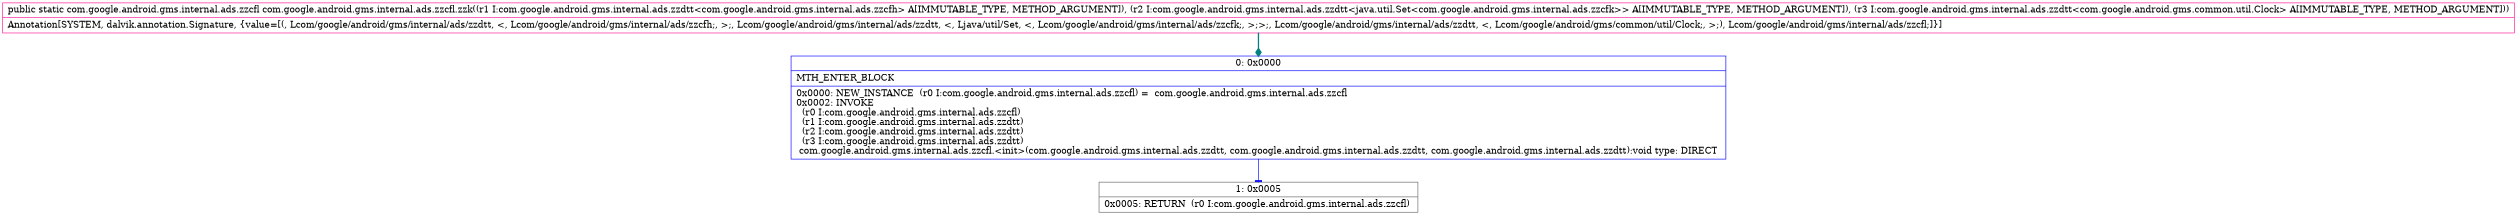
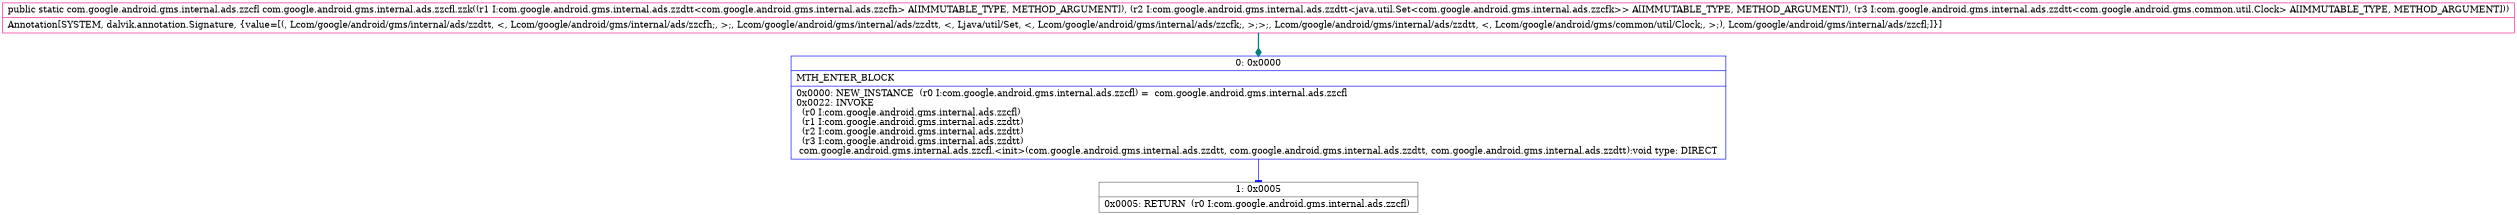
(838, 103) -> (838, 103)
